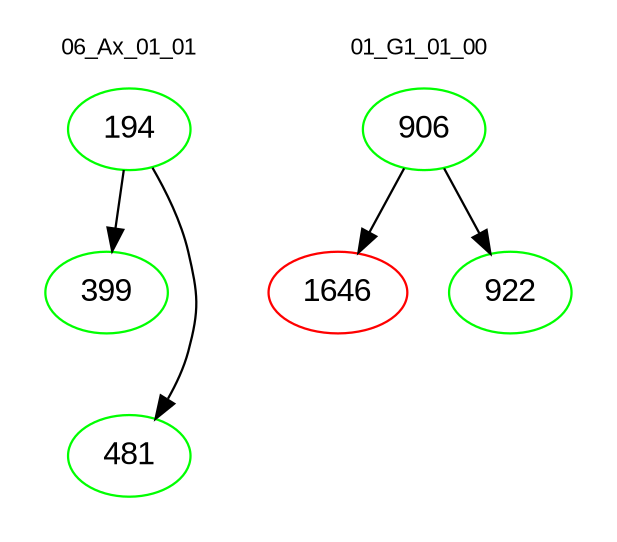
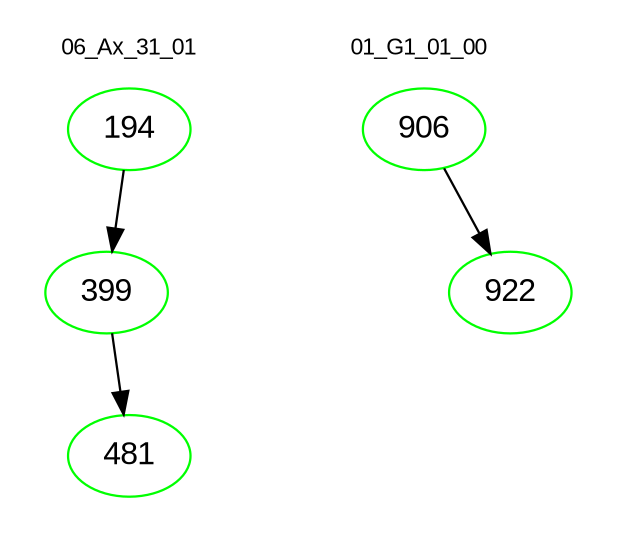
(129, 49) -> (129, 49)
(194, 282) -> (116, 362)
(338, 293) -> none
